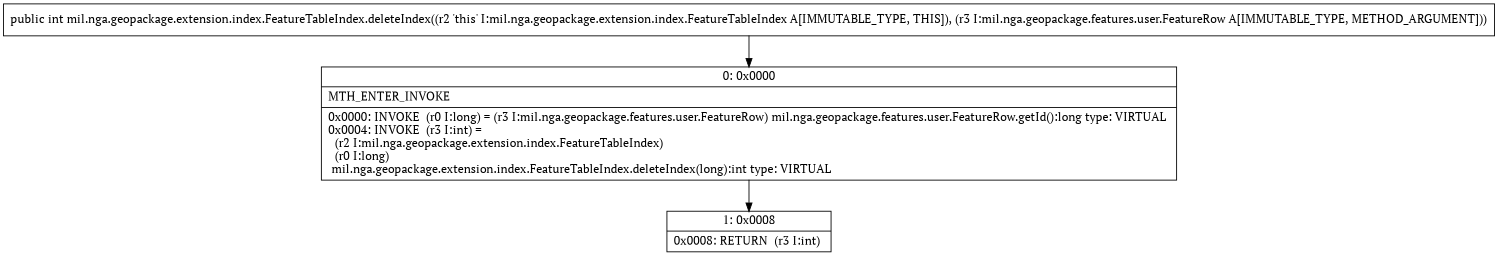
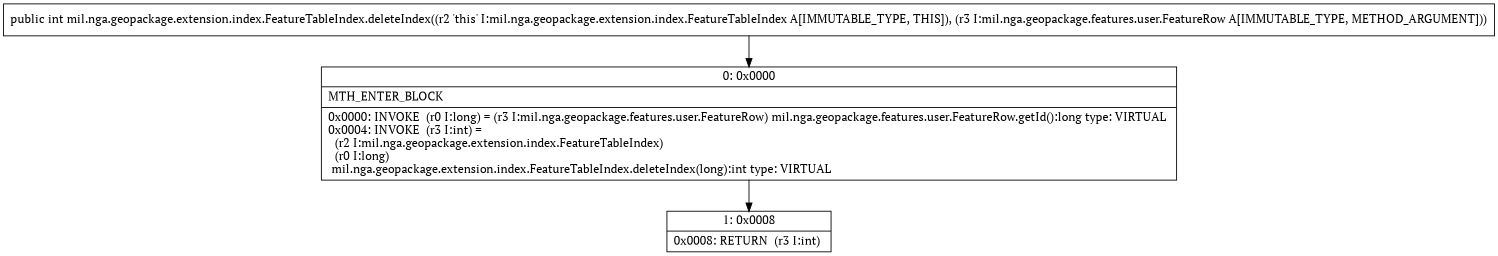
(390, 97) -> (386, 97)
